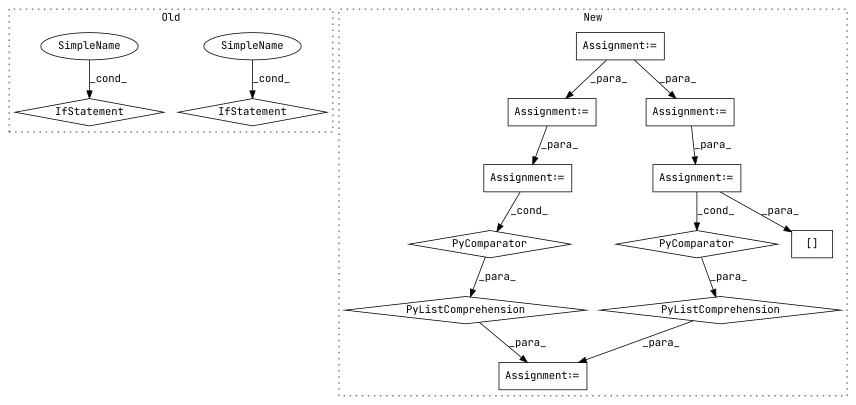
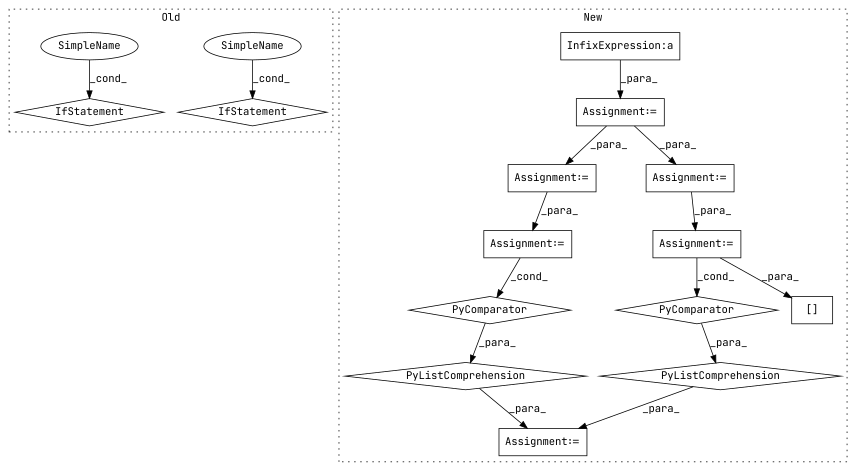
none -> (620, 46)
